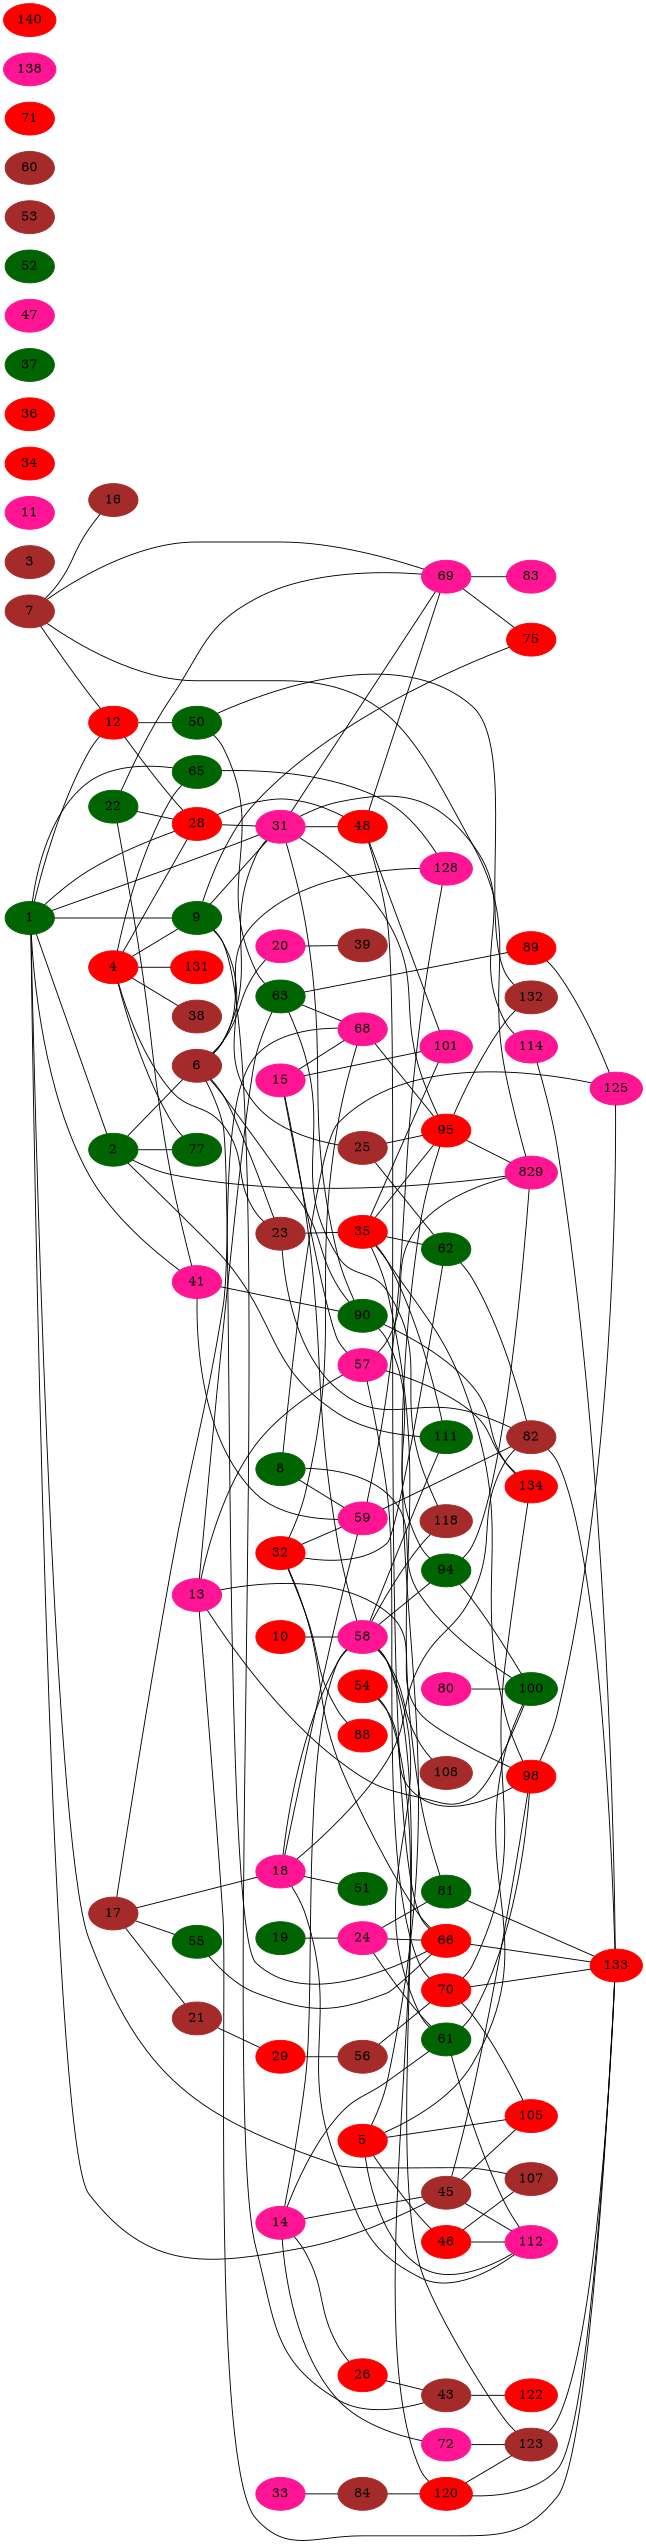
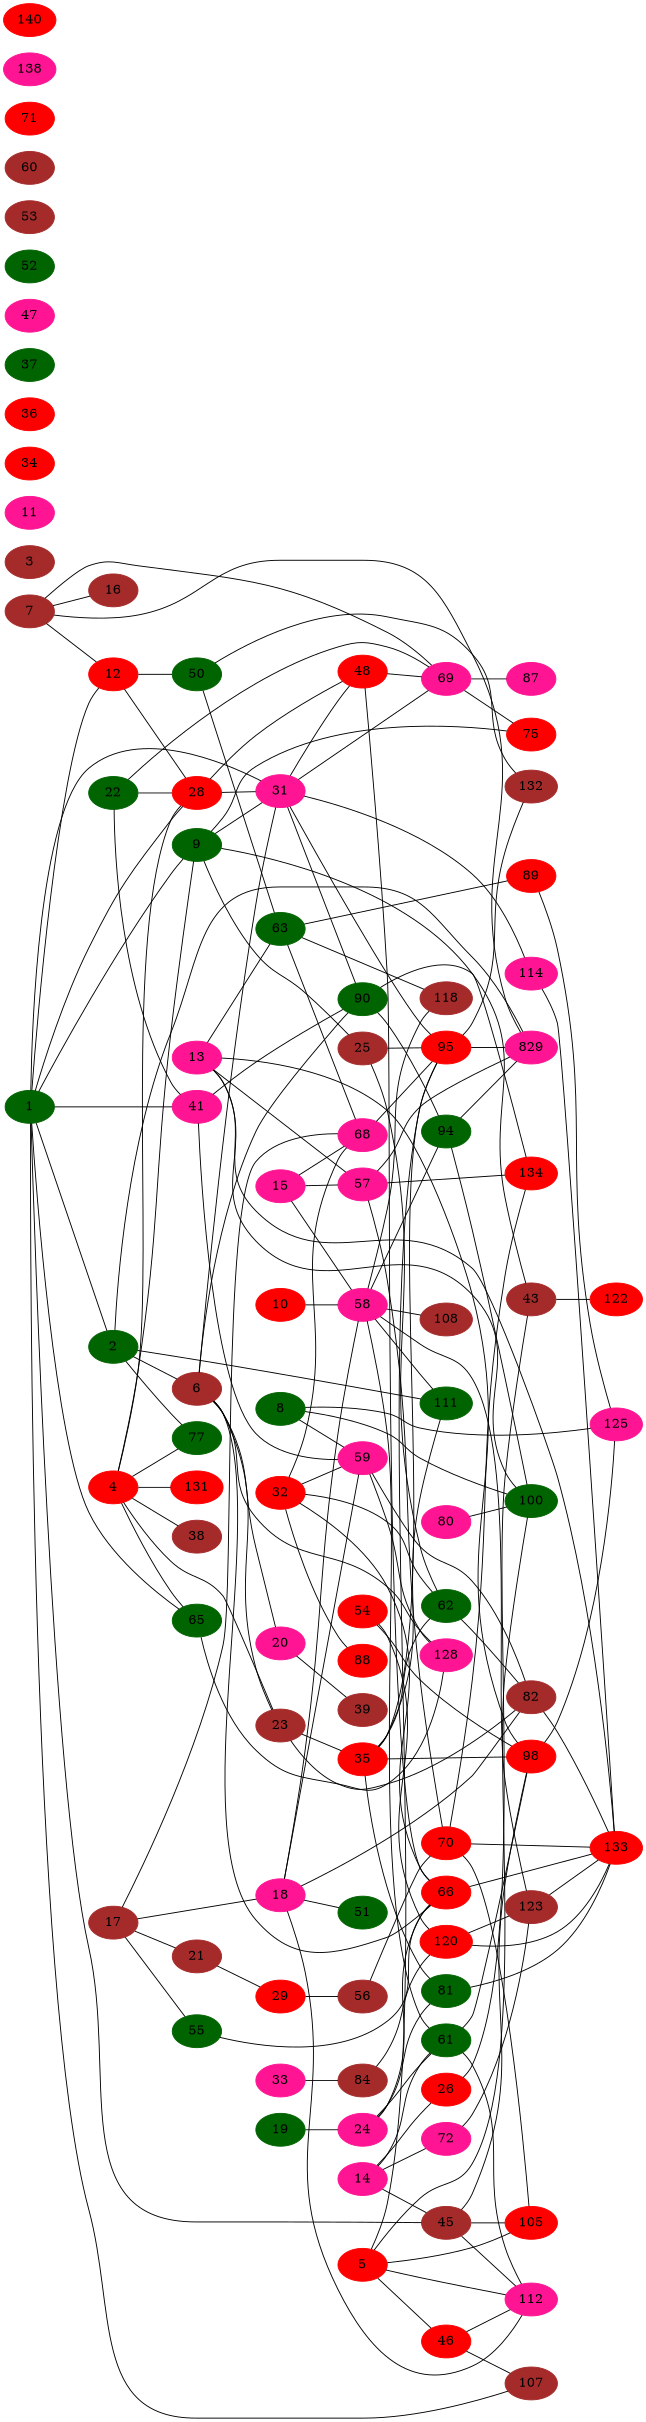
(531, 577) -> (531, 679)
(446, 1047) -> none
(311, 1912) -> none
